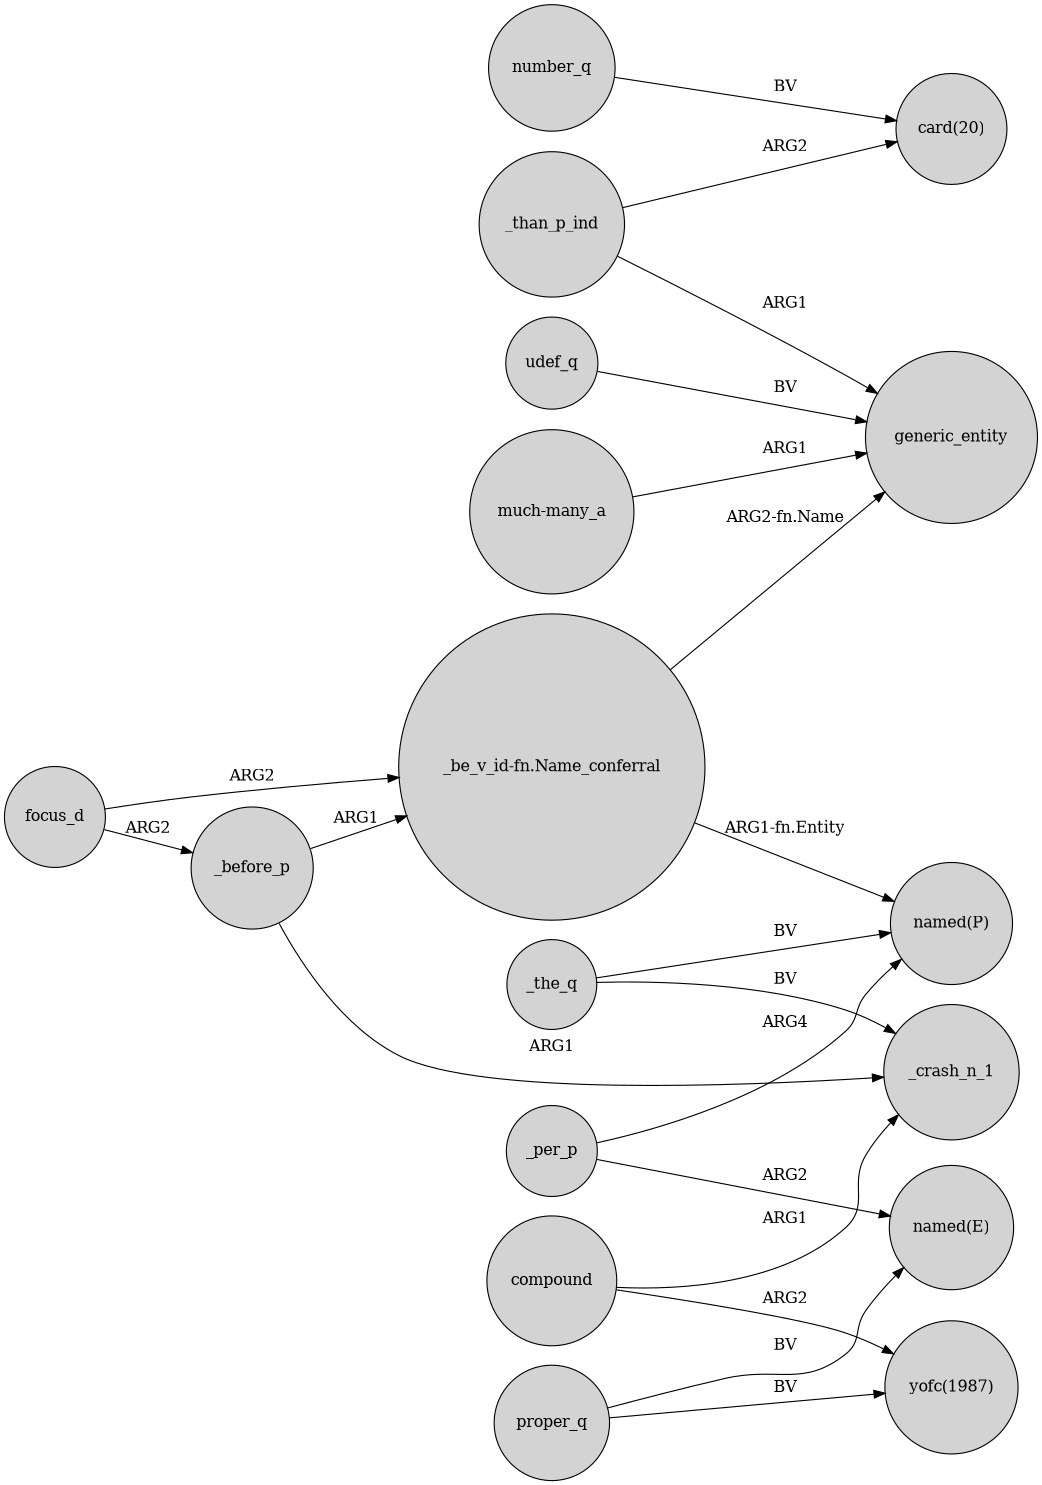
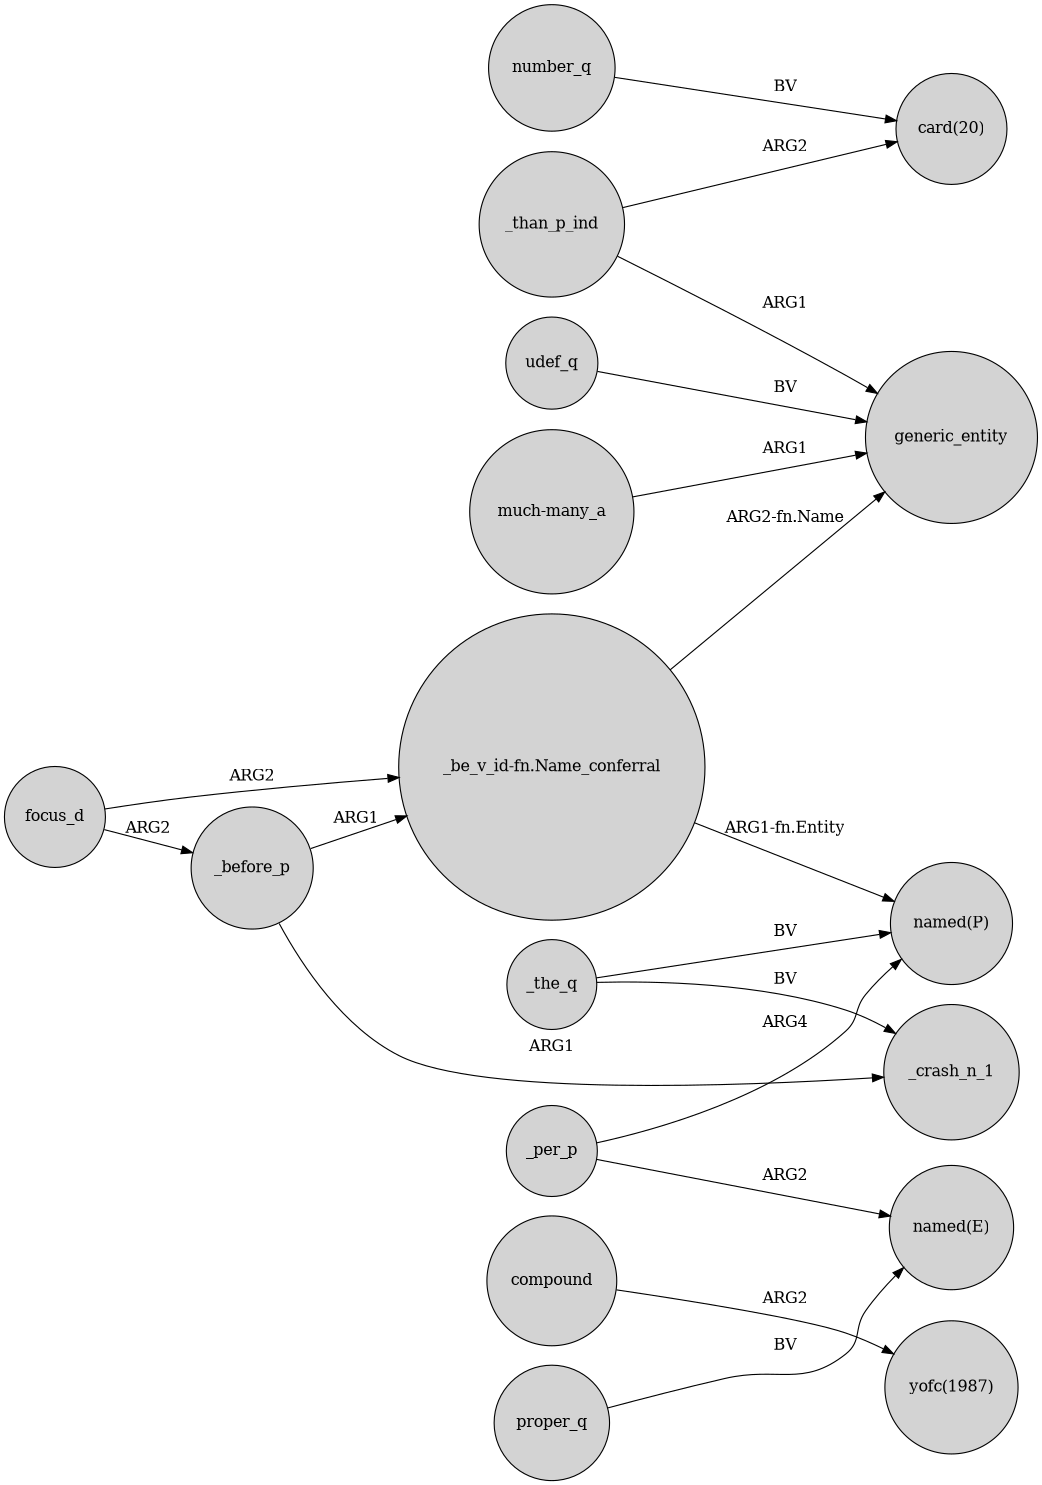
(793, 1261) -> none
(742, 1406) -> none
